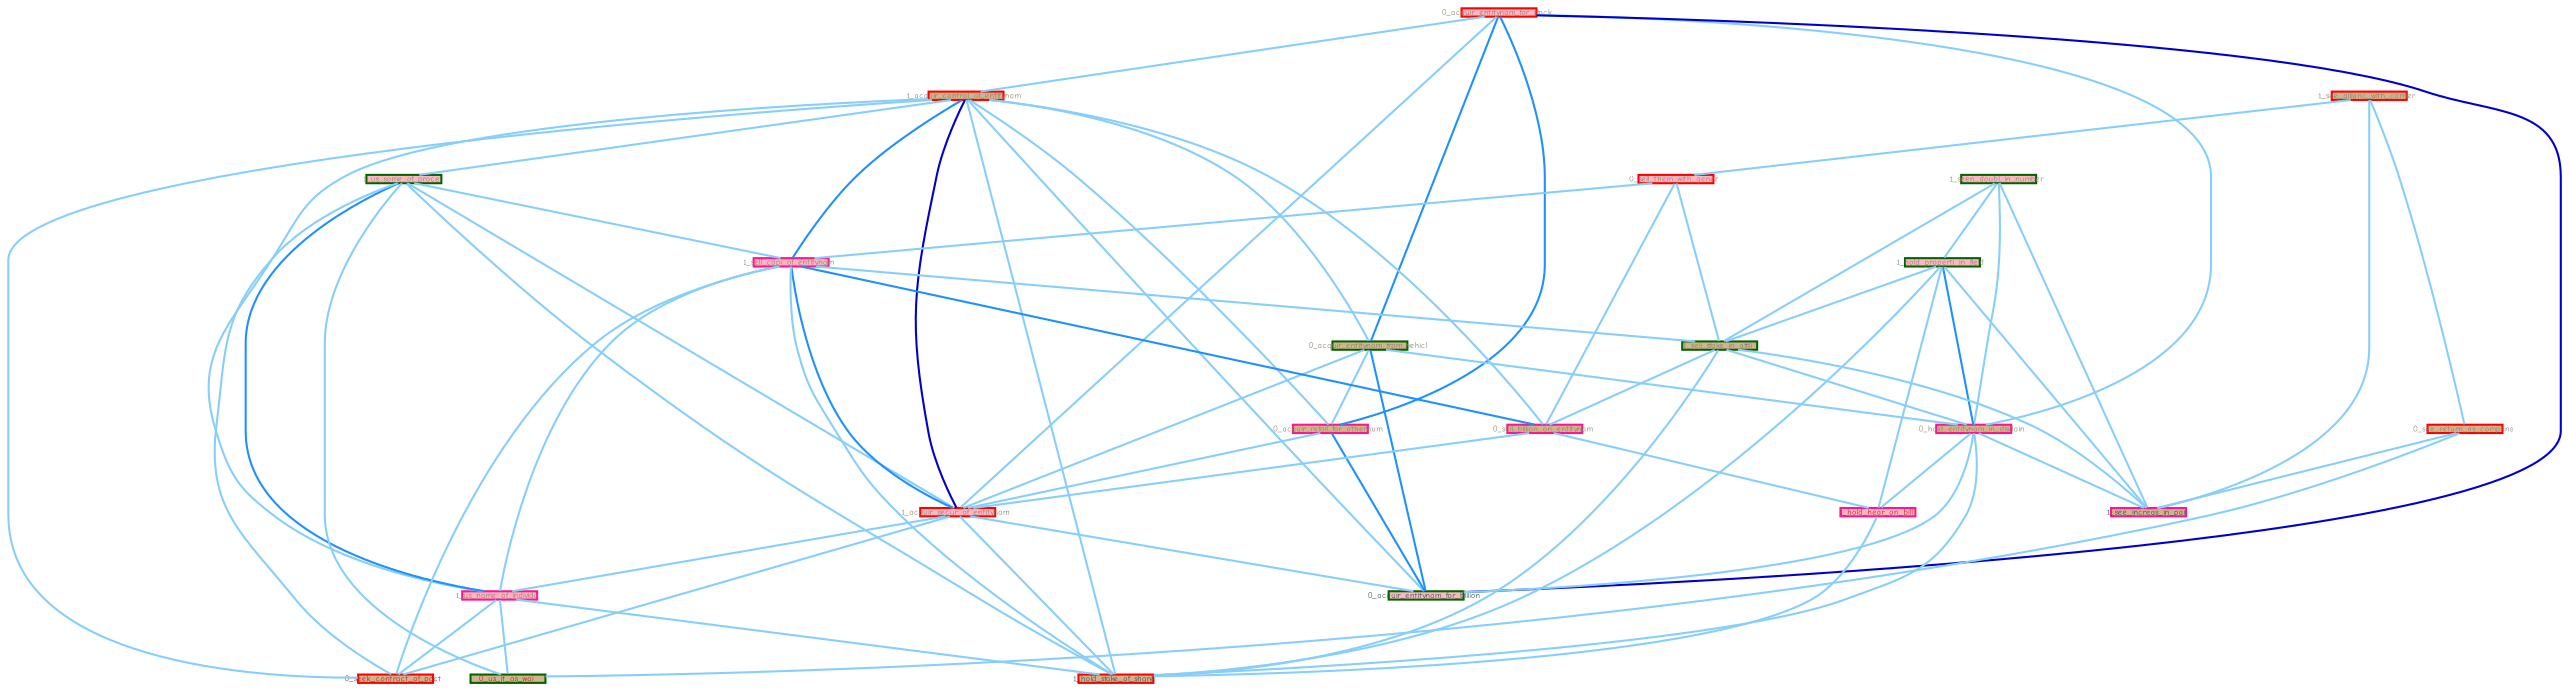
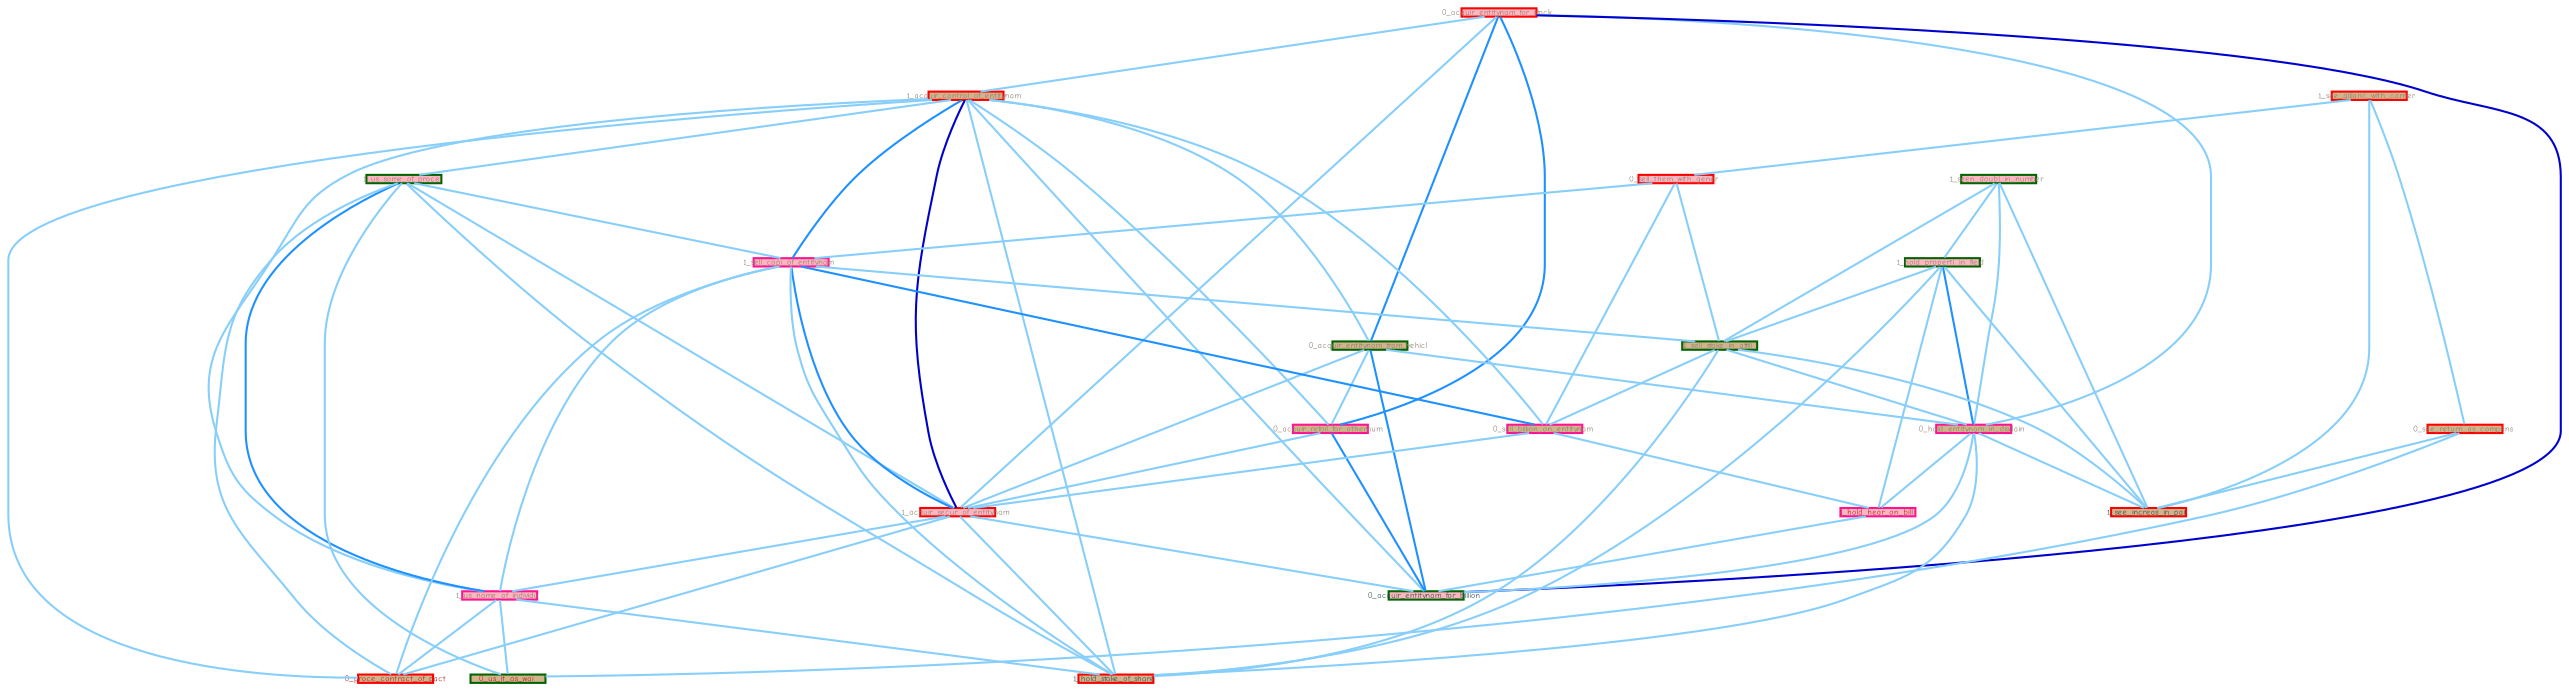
(2149, 512) -> (2149, 512)
(1539, 656) -> (1652, 554)
(396, 679) -> (396, 679)
